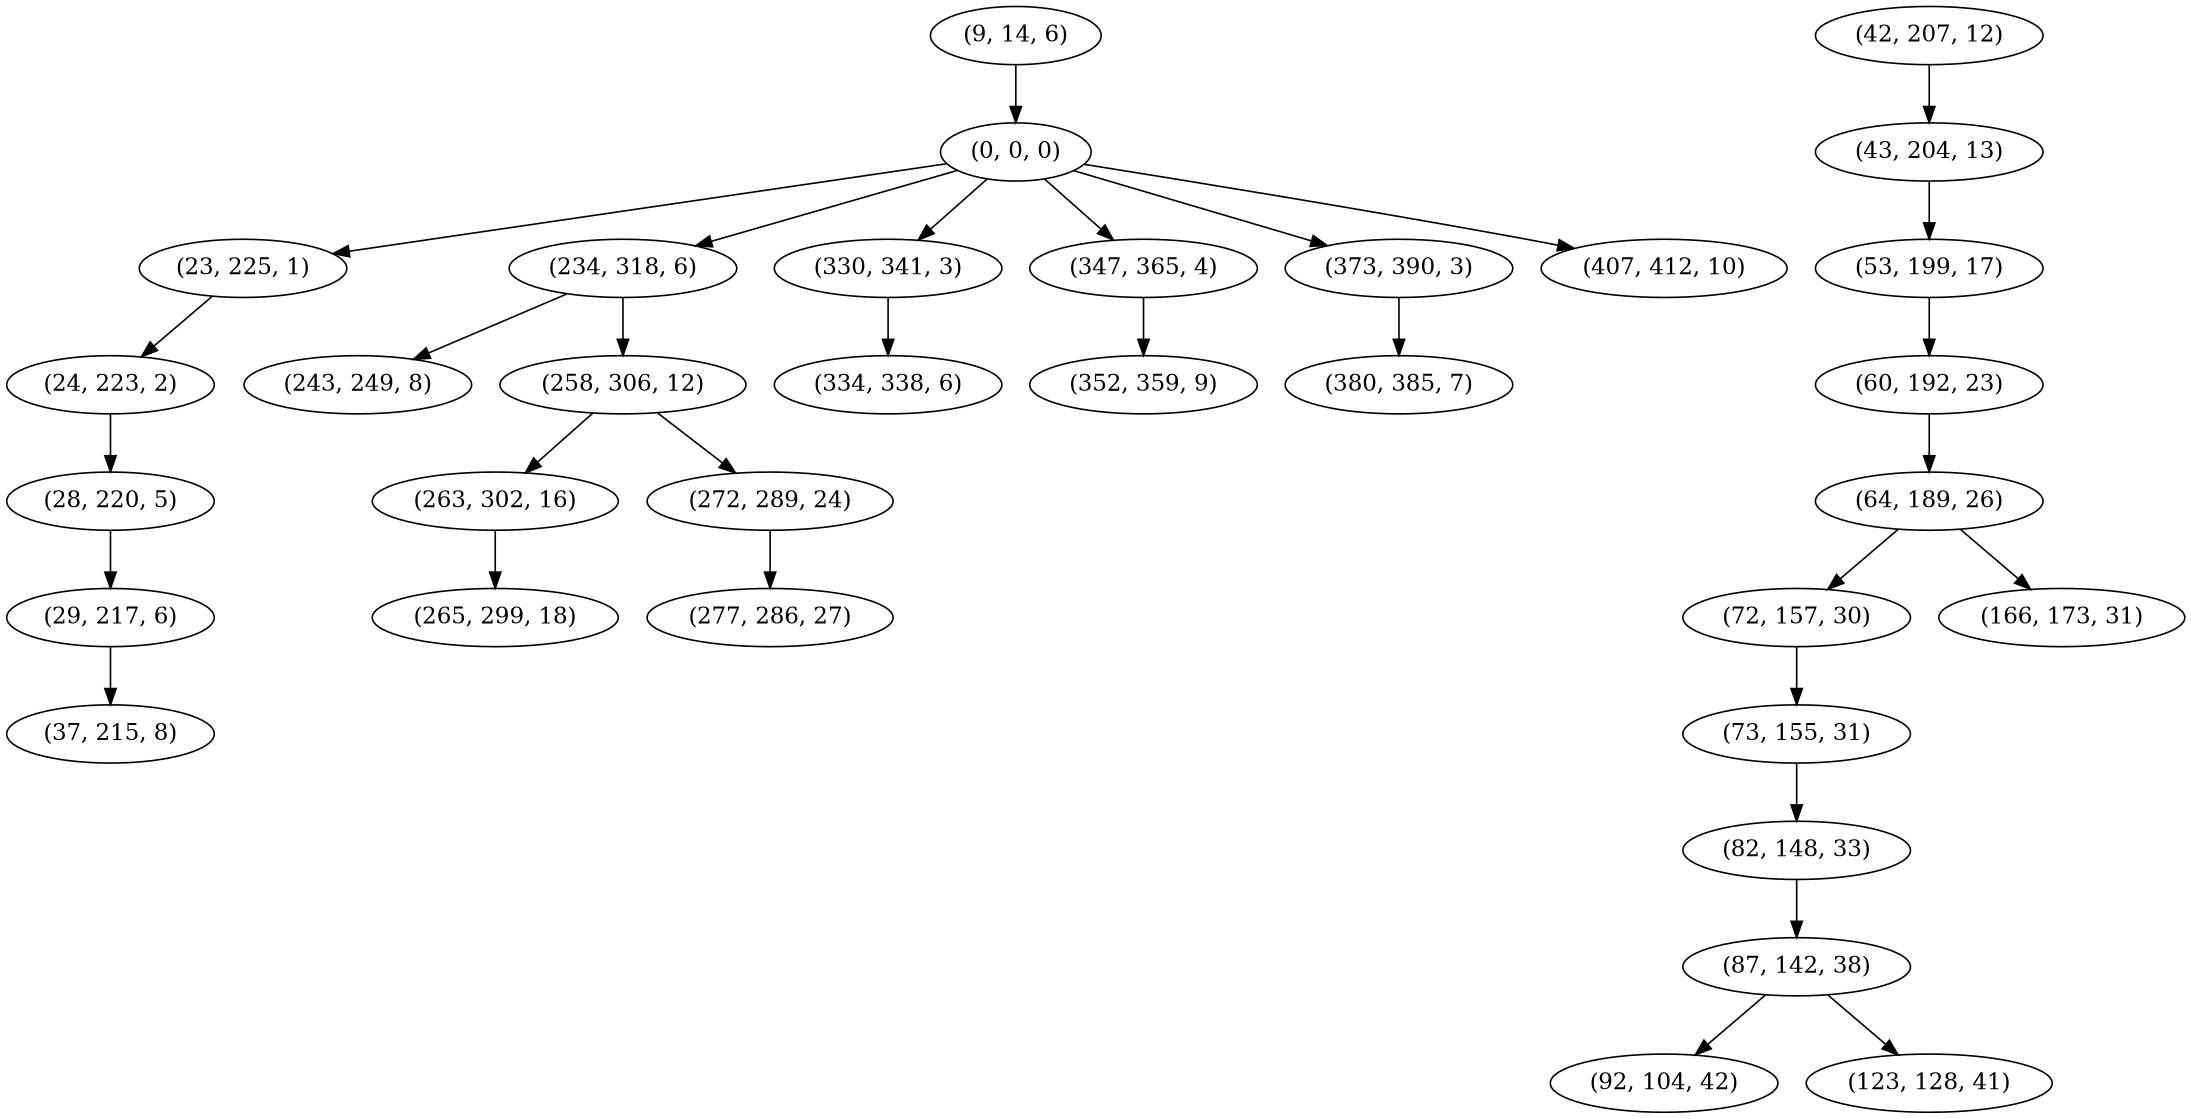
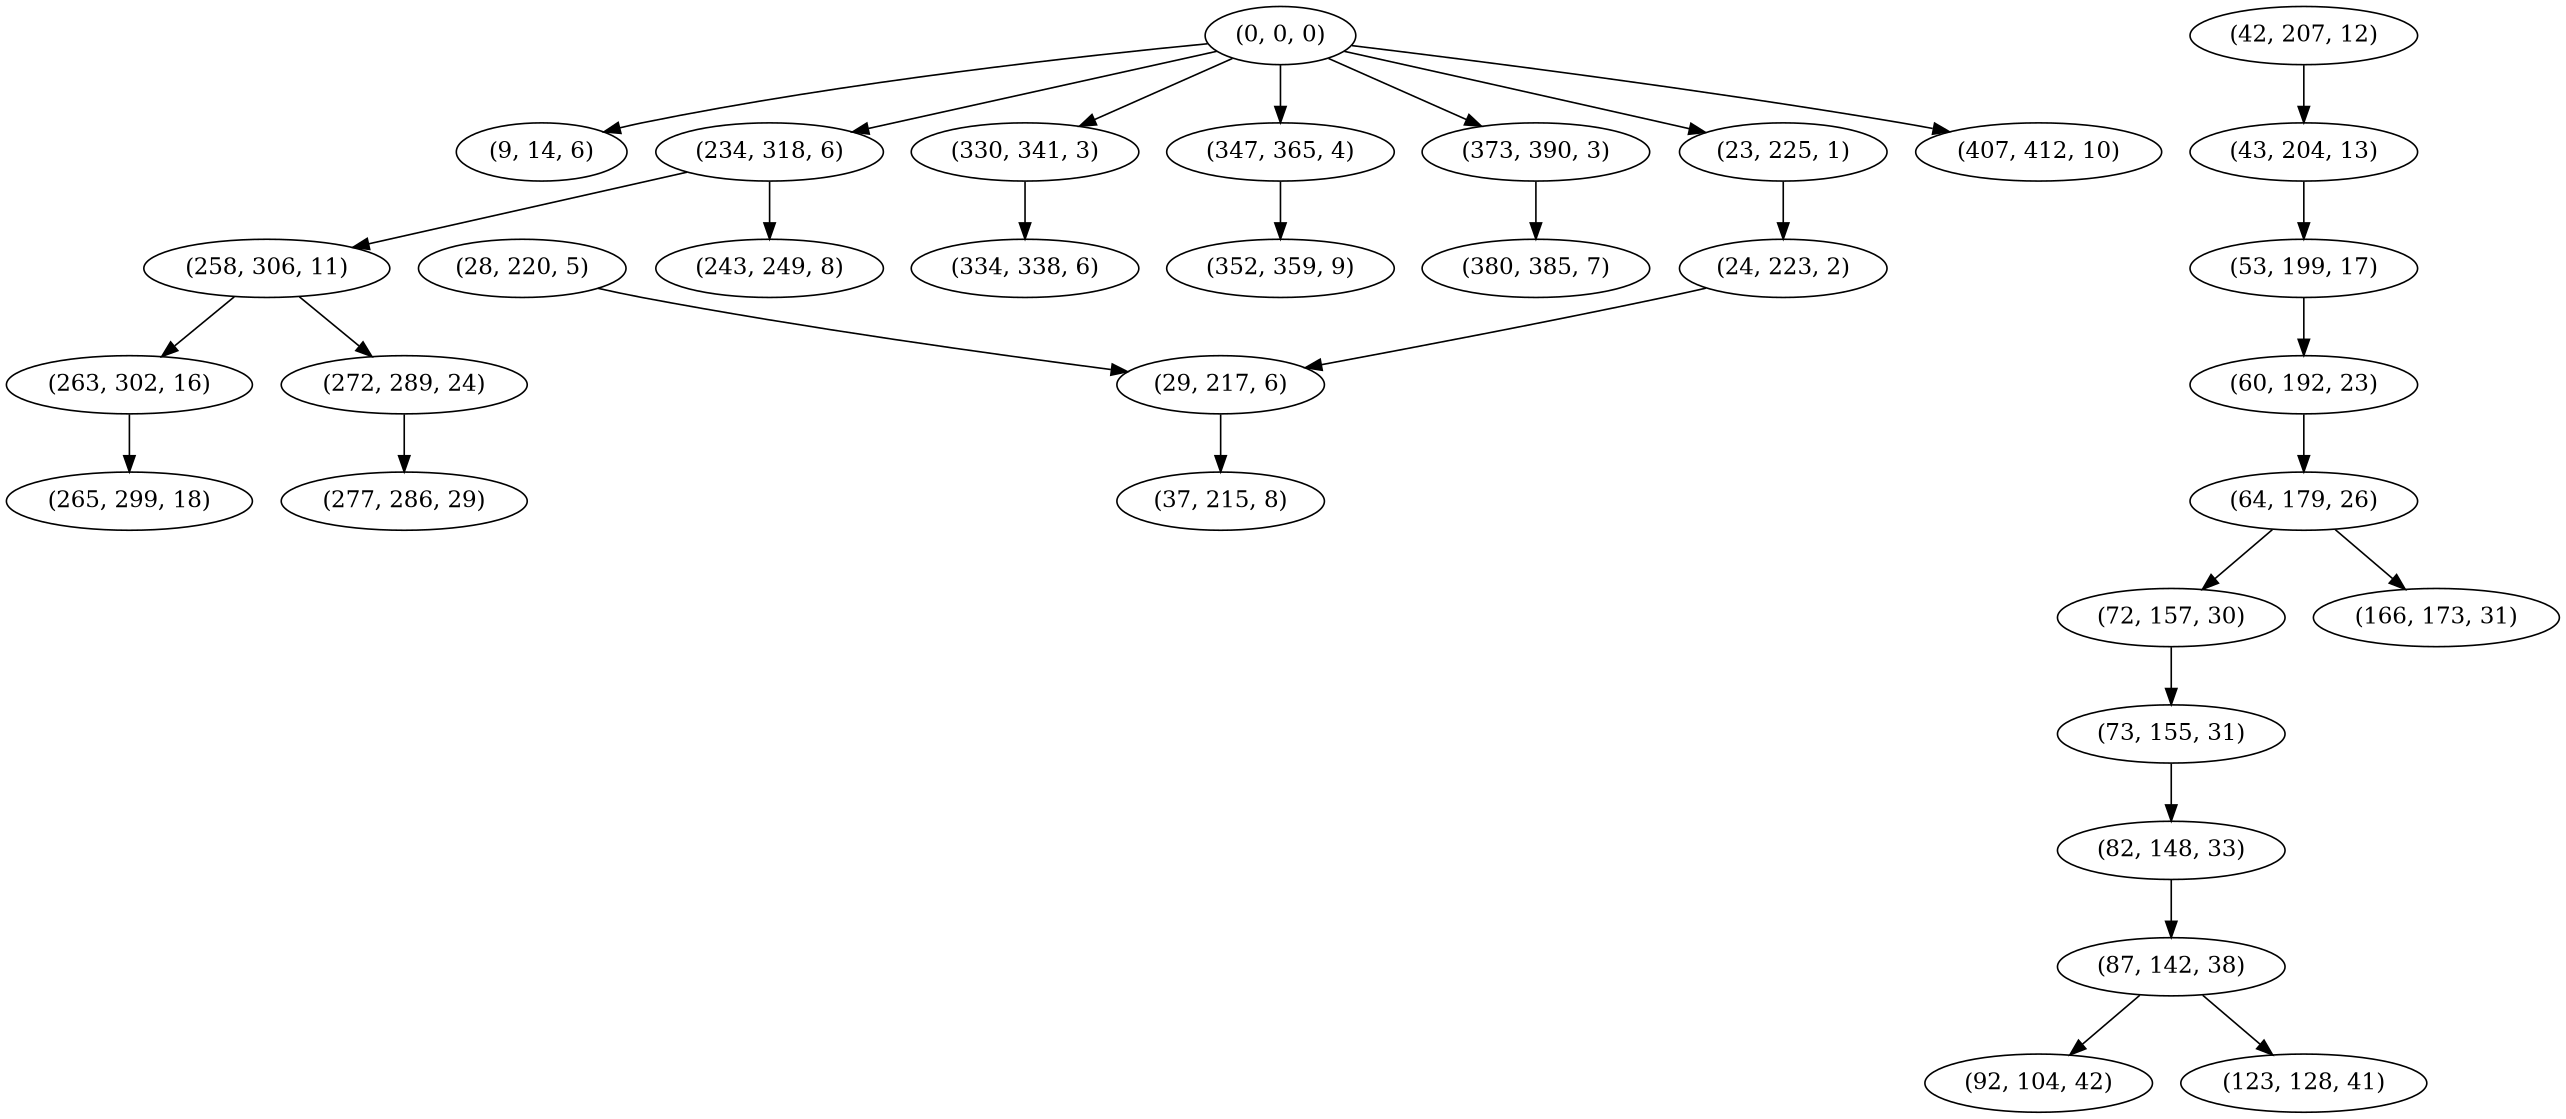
(1016, 86) -> (913, 78)
(623, 385) -> (267, 268)
(110, 435) -> (1514, 328)
(1929, 501) -> (2304, 501)
(770, 618) -> (404, 501)
